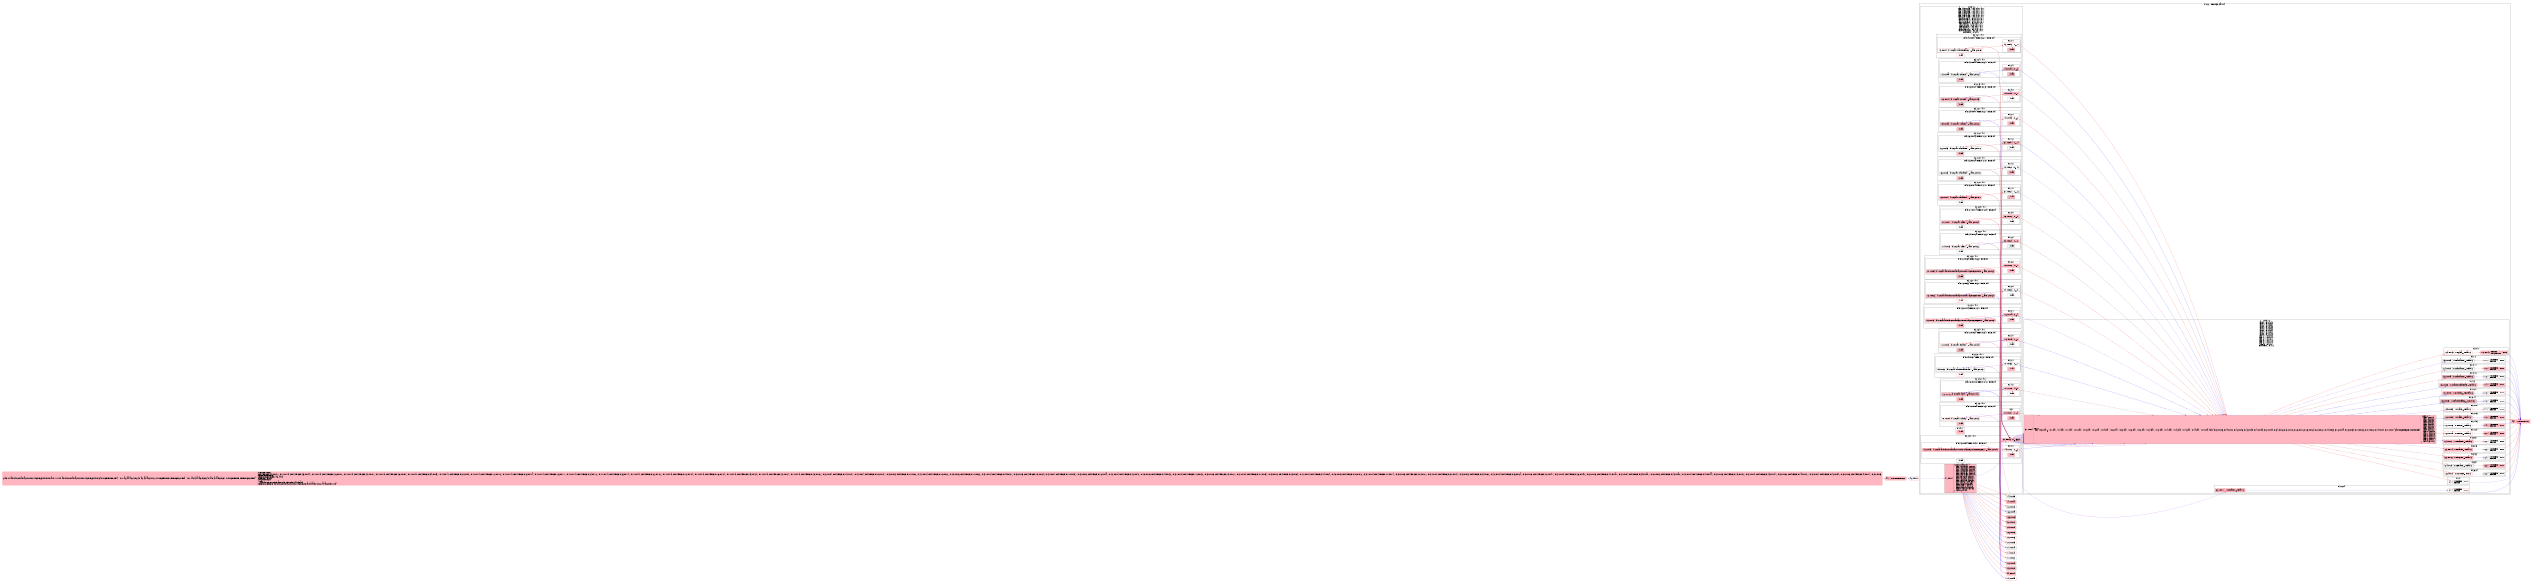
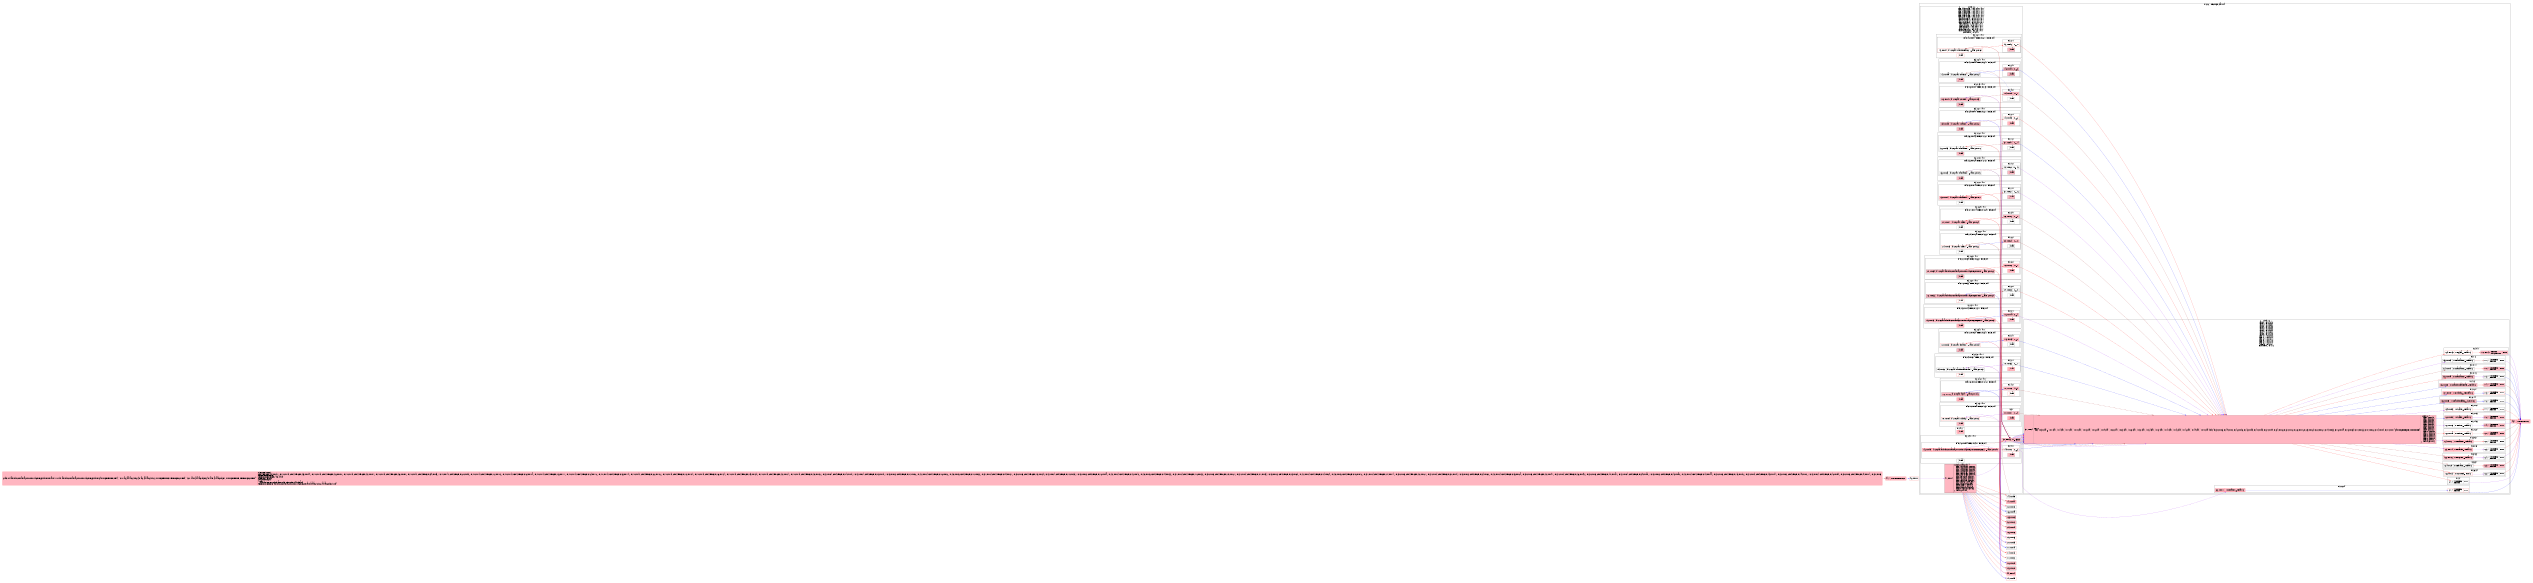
(2493, 434) -> (2493, 434)
